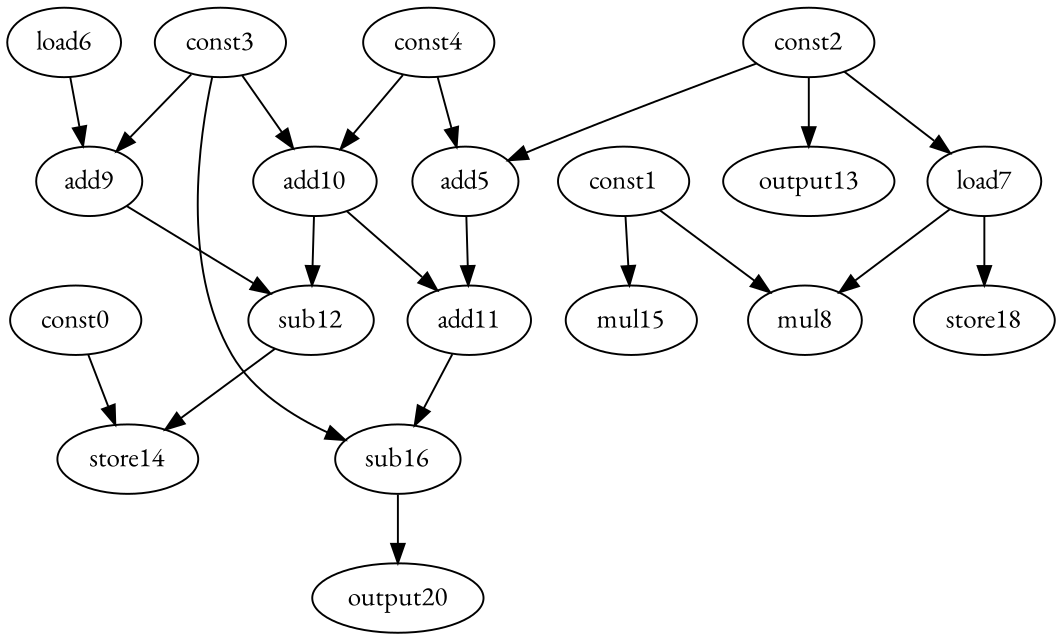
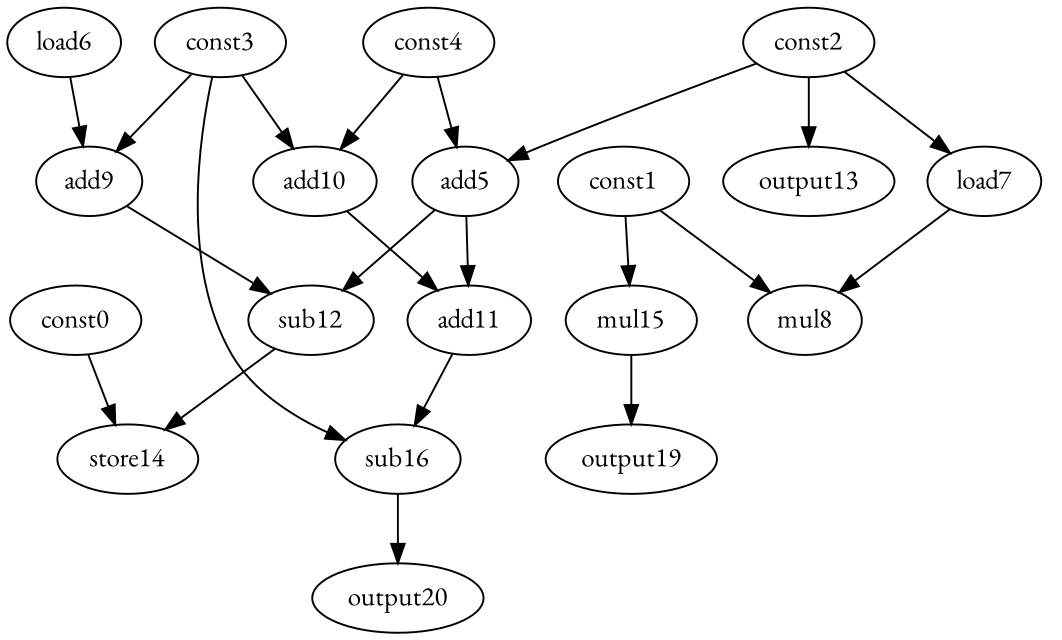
(313, 241) -> (400, 240)
(984, 320) -> none
none -> (631, 459)
